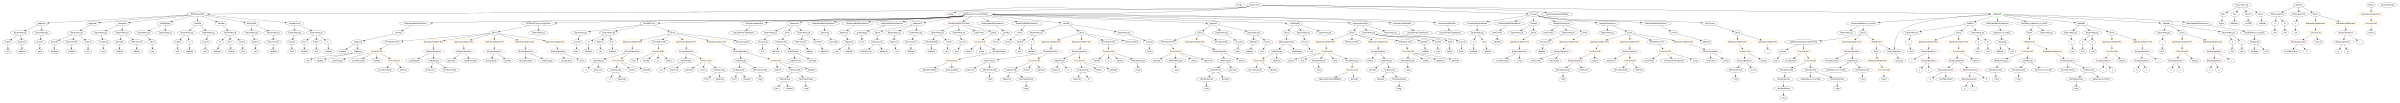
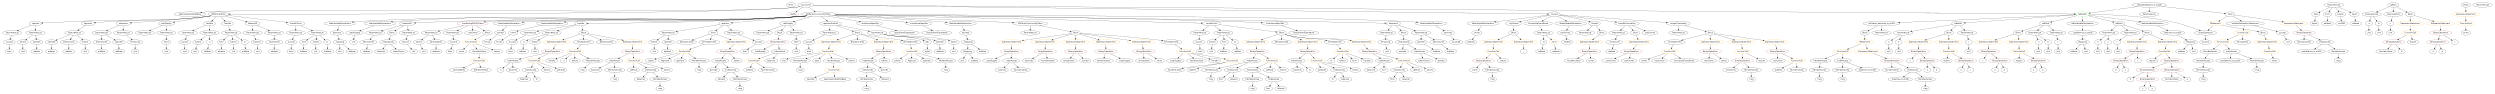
(1935, 19) -> (2114, 10)
